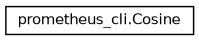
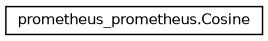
(100, 21) -> (134, 21)
